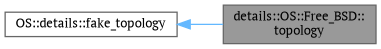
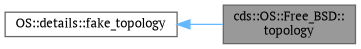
(300, 24) -> (289, 24)
